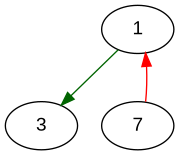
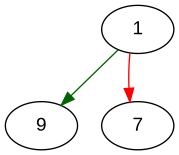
(147, 84) -> (129, 71)
(41, 126) -> (41, 126)
